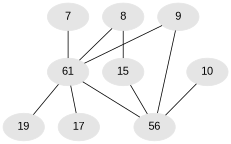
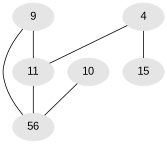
(68, 17) -> none
(123, 17) -> (144, 17)
(68, 72) -> (33, 72)
(139, 100) -> none
(24, 127) -> none
(79, 127) -> none
